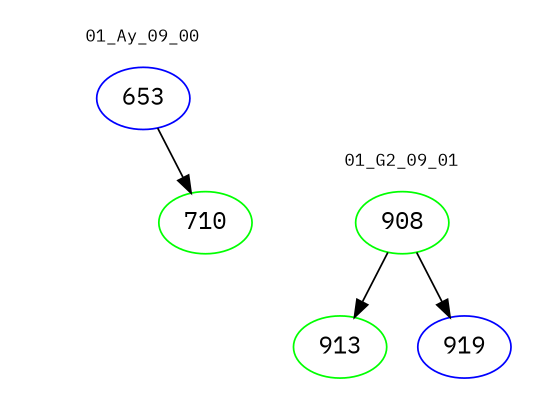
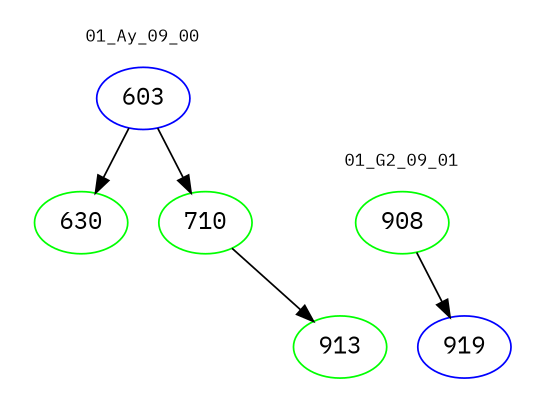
(143, 98) -> (143, 98)
none -> (81, 223)
(375, 277) -> (266, 279)
